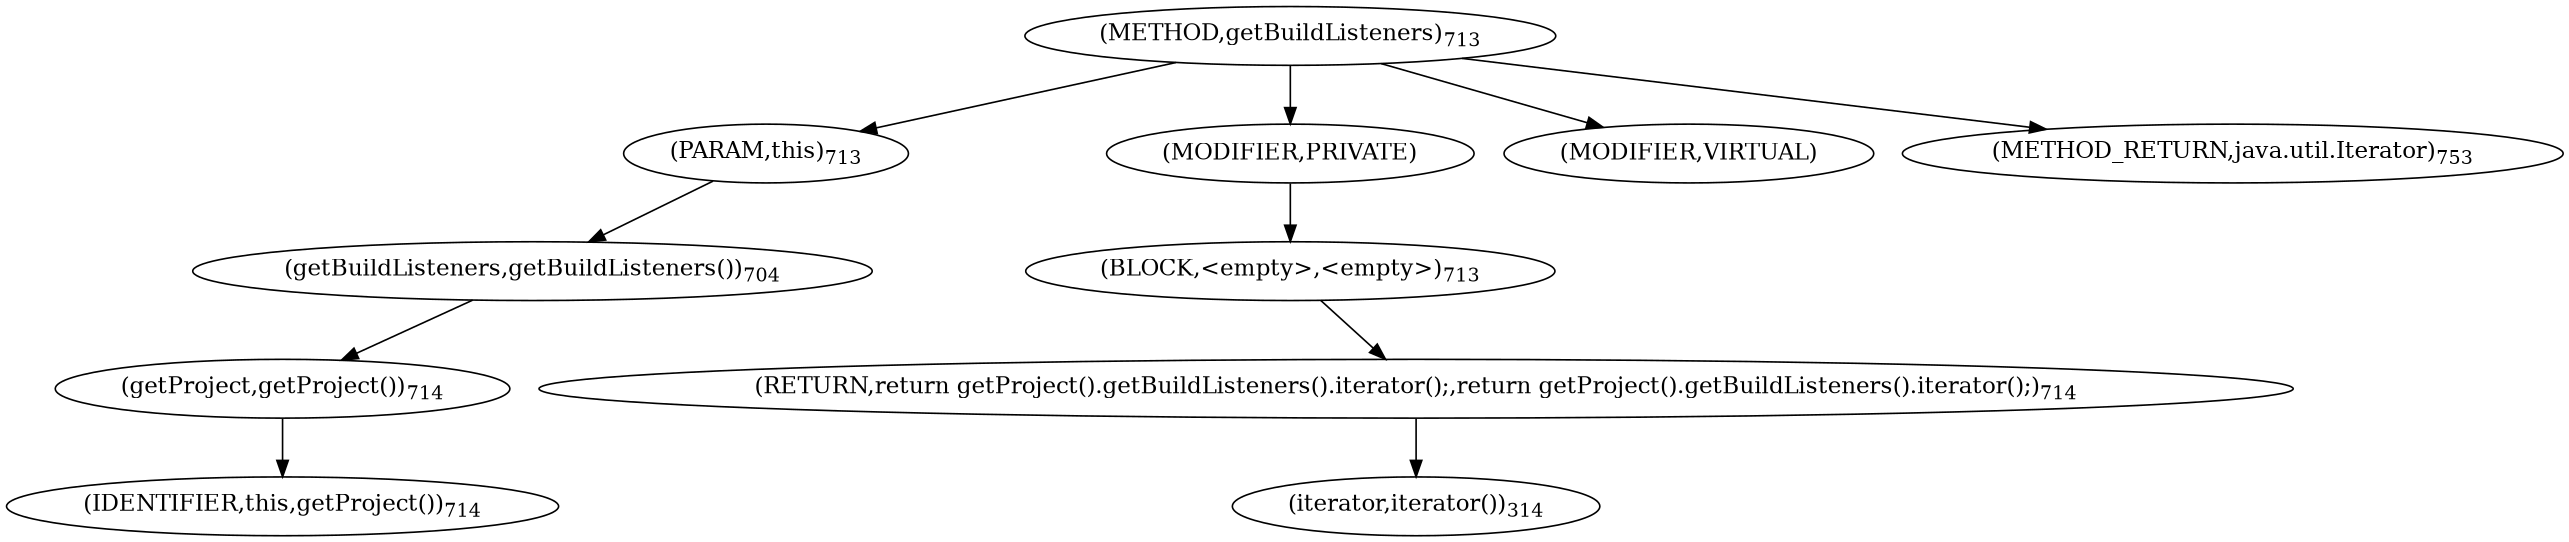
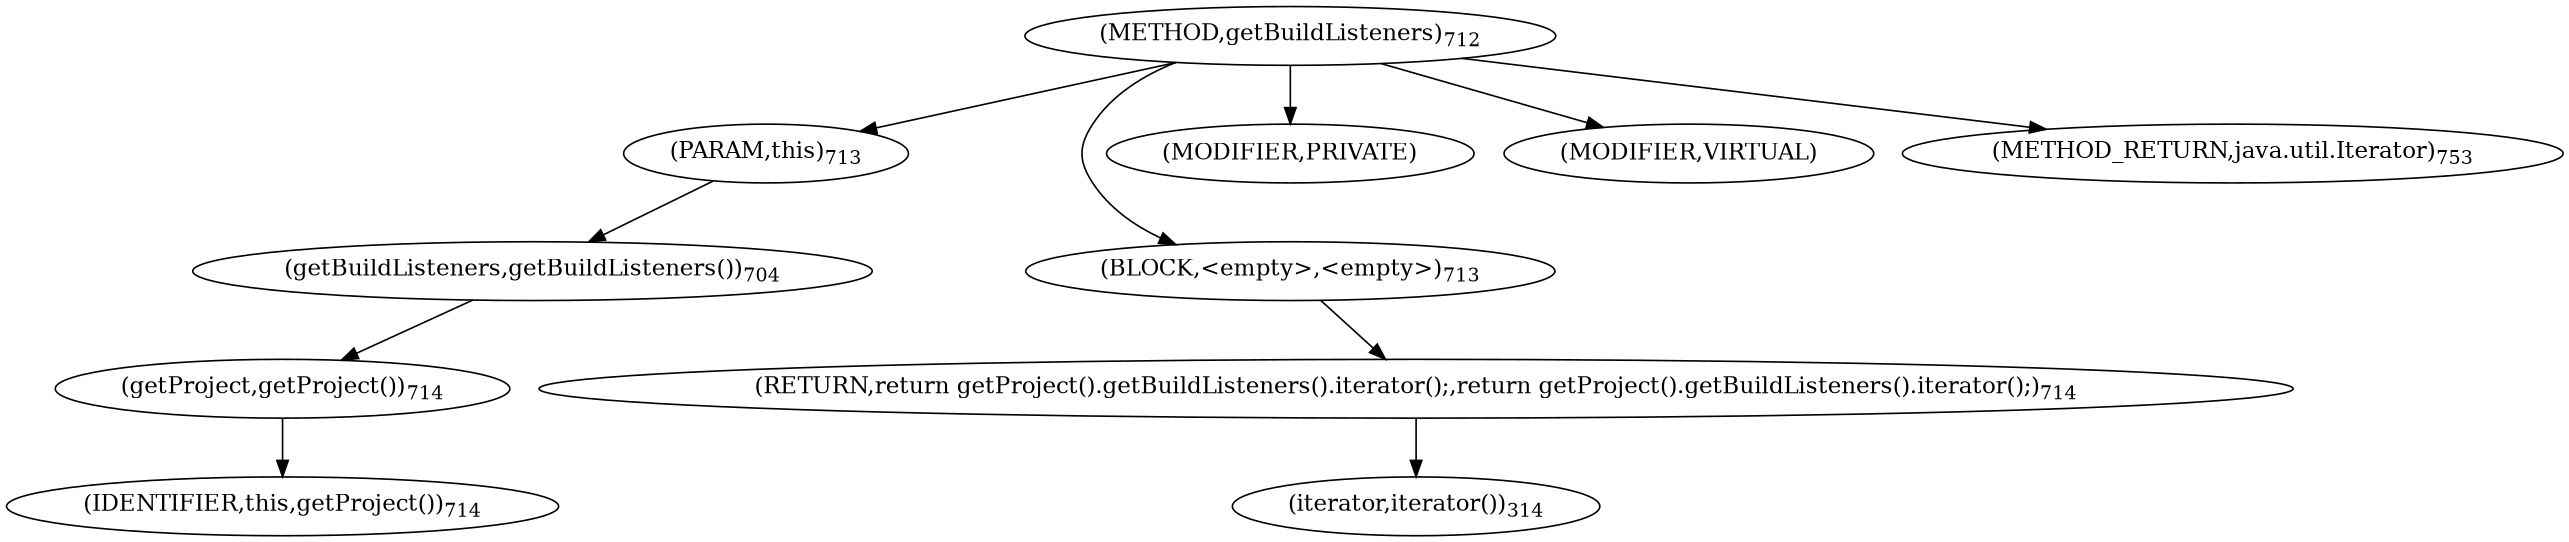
(1463, 33) -> (1463, 33)
(1290, 204) -> (1083, 145)
